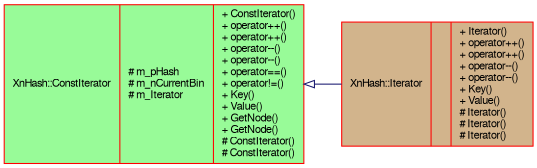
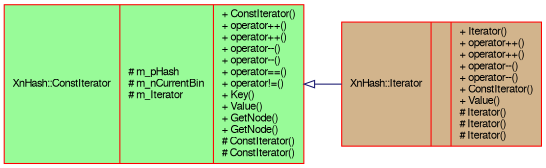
(476, 89) -> (496, 89)
